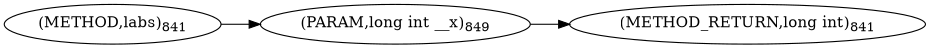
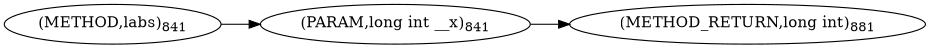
(477, 23) -> (477, 23)
(863, 23) -> (863, 23)
